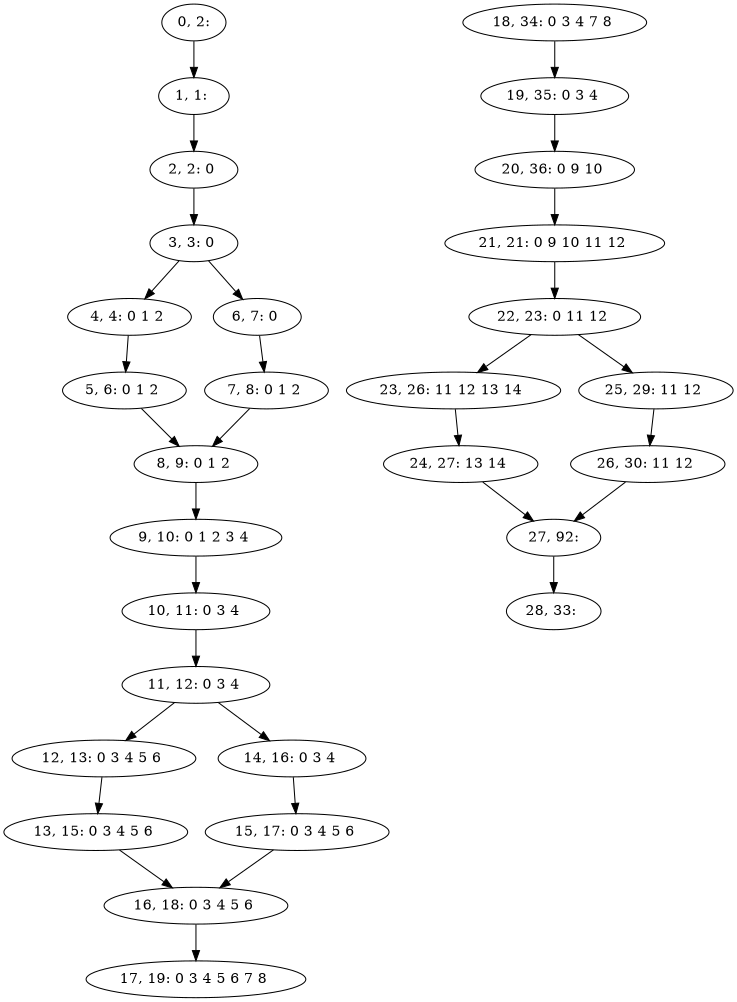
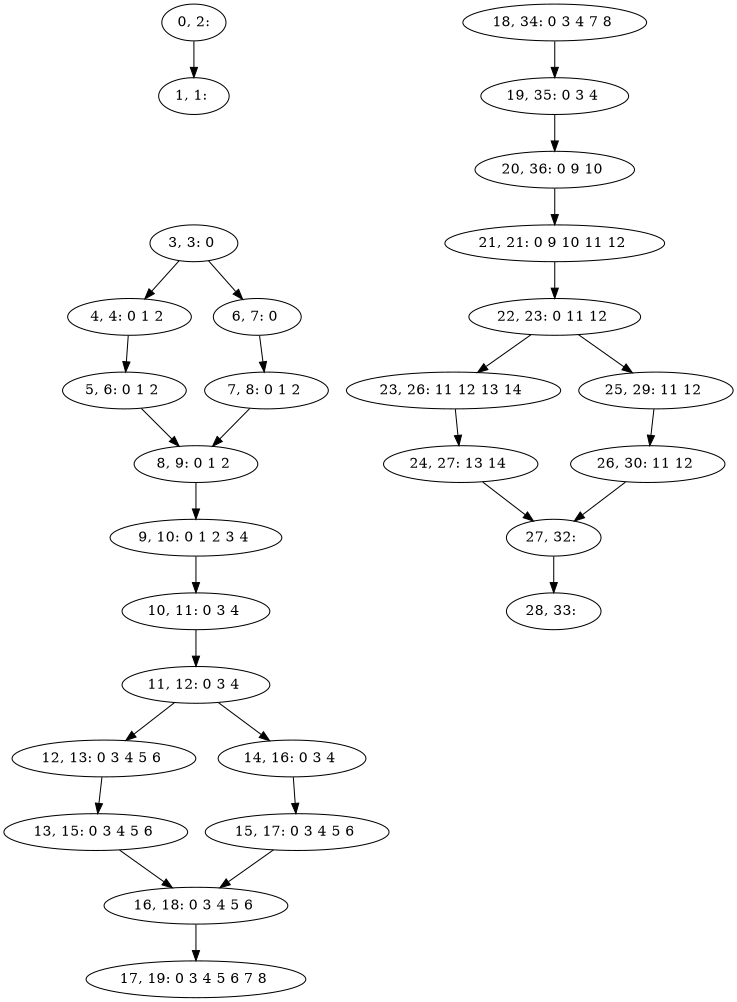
(194, 170) -> none
(554, 538) -> (554, 538)
